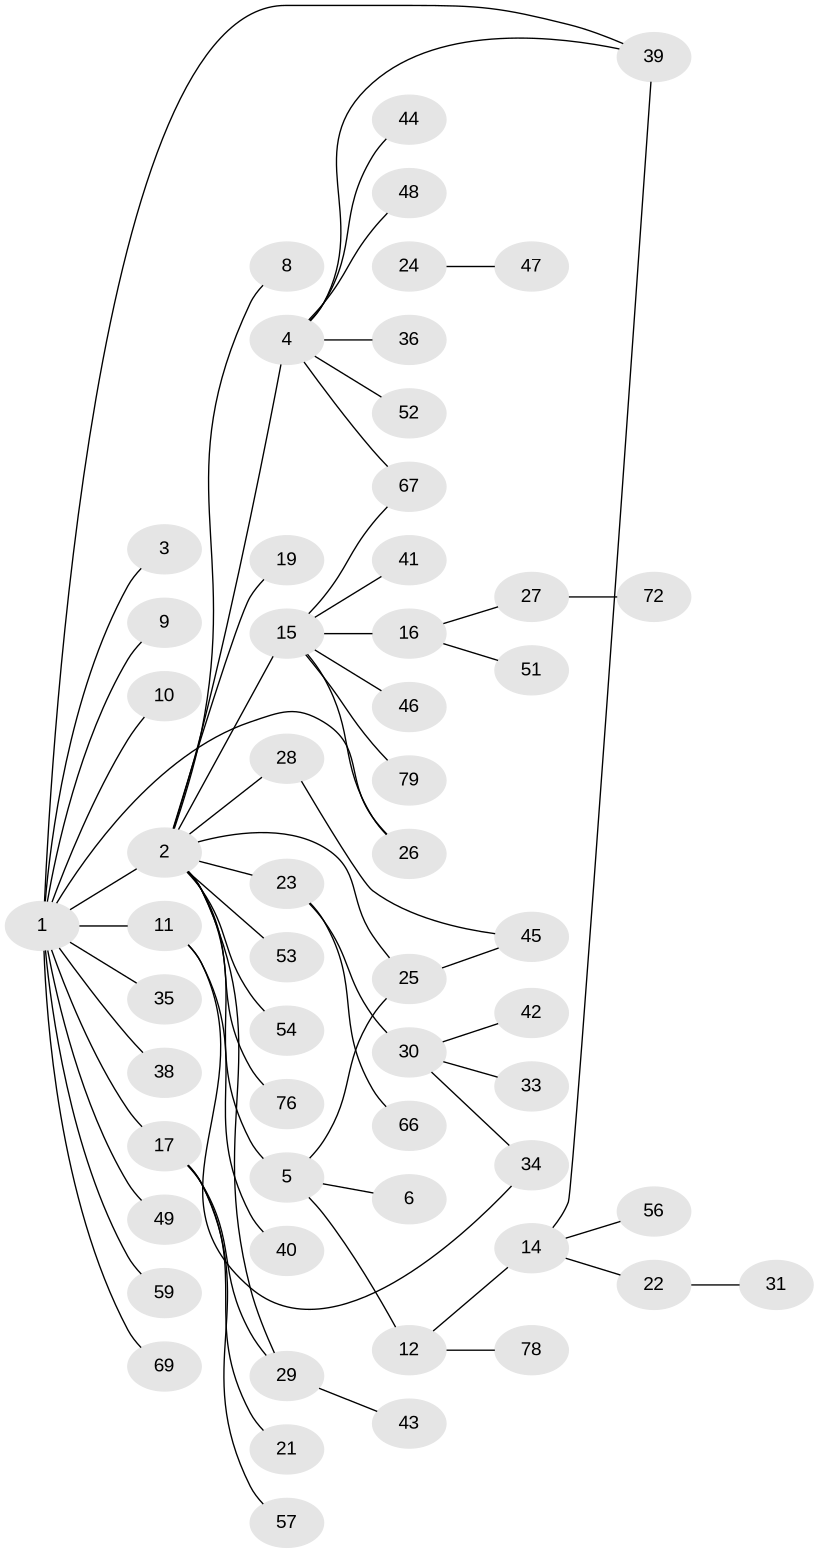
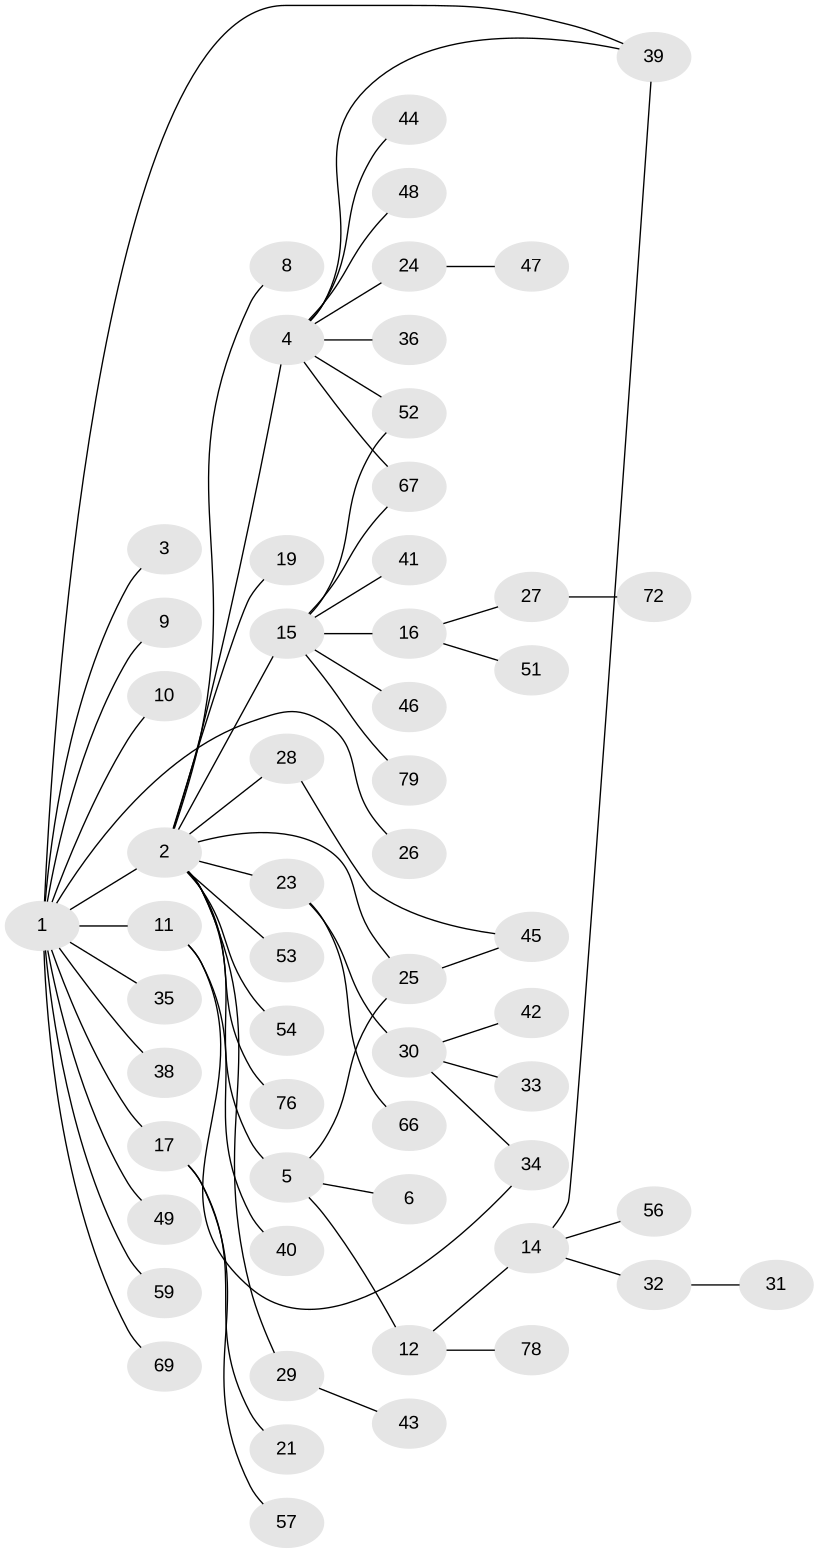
none -> (348, 303)
(342, 725) -> (348, 523)
(654, 1285) -> (654, 1285)
(237, 1301) -> none
